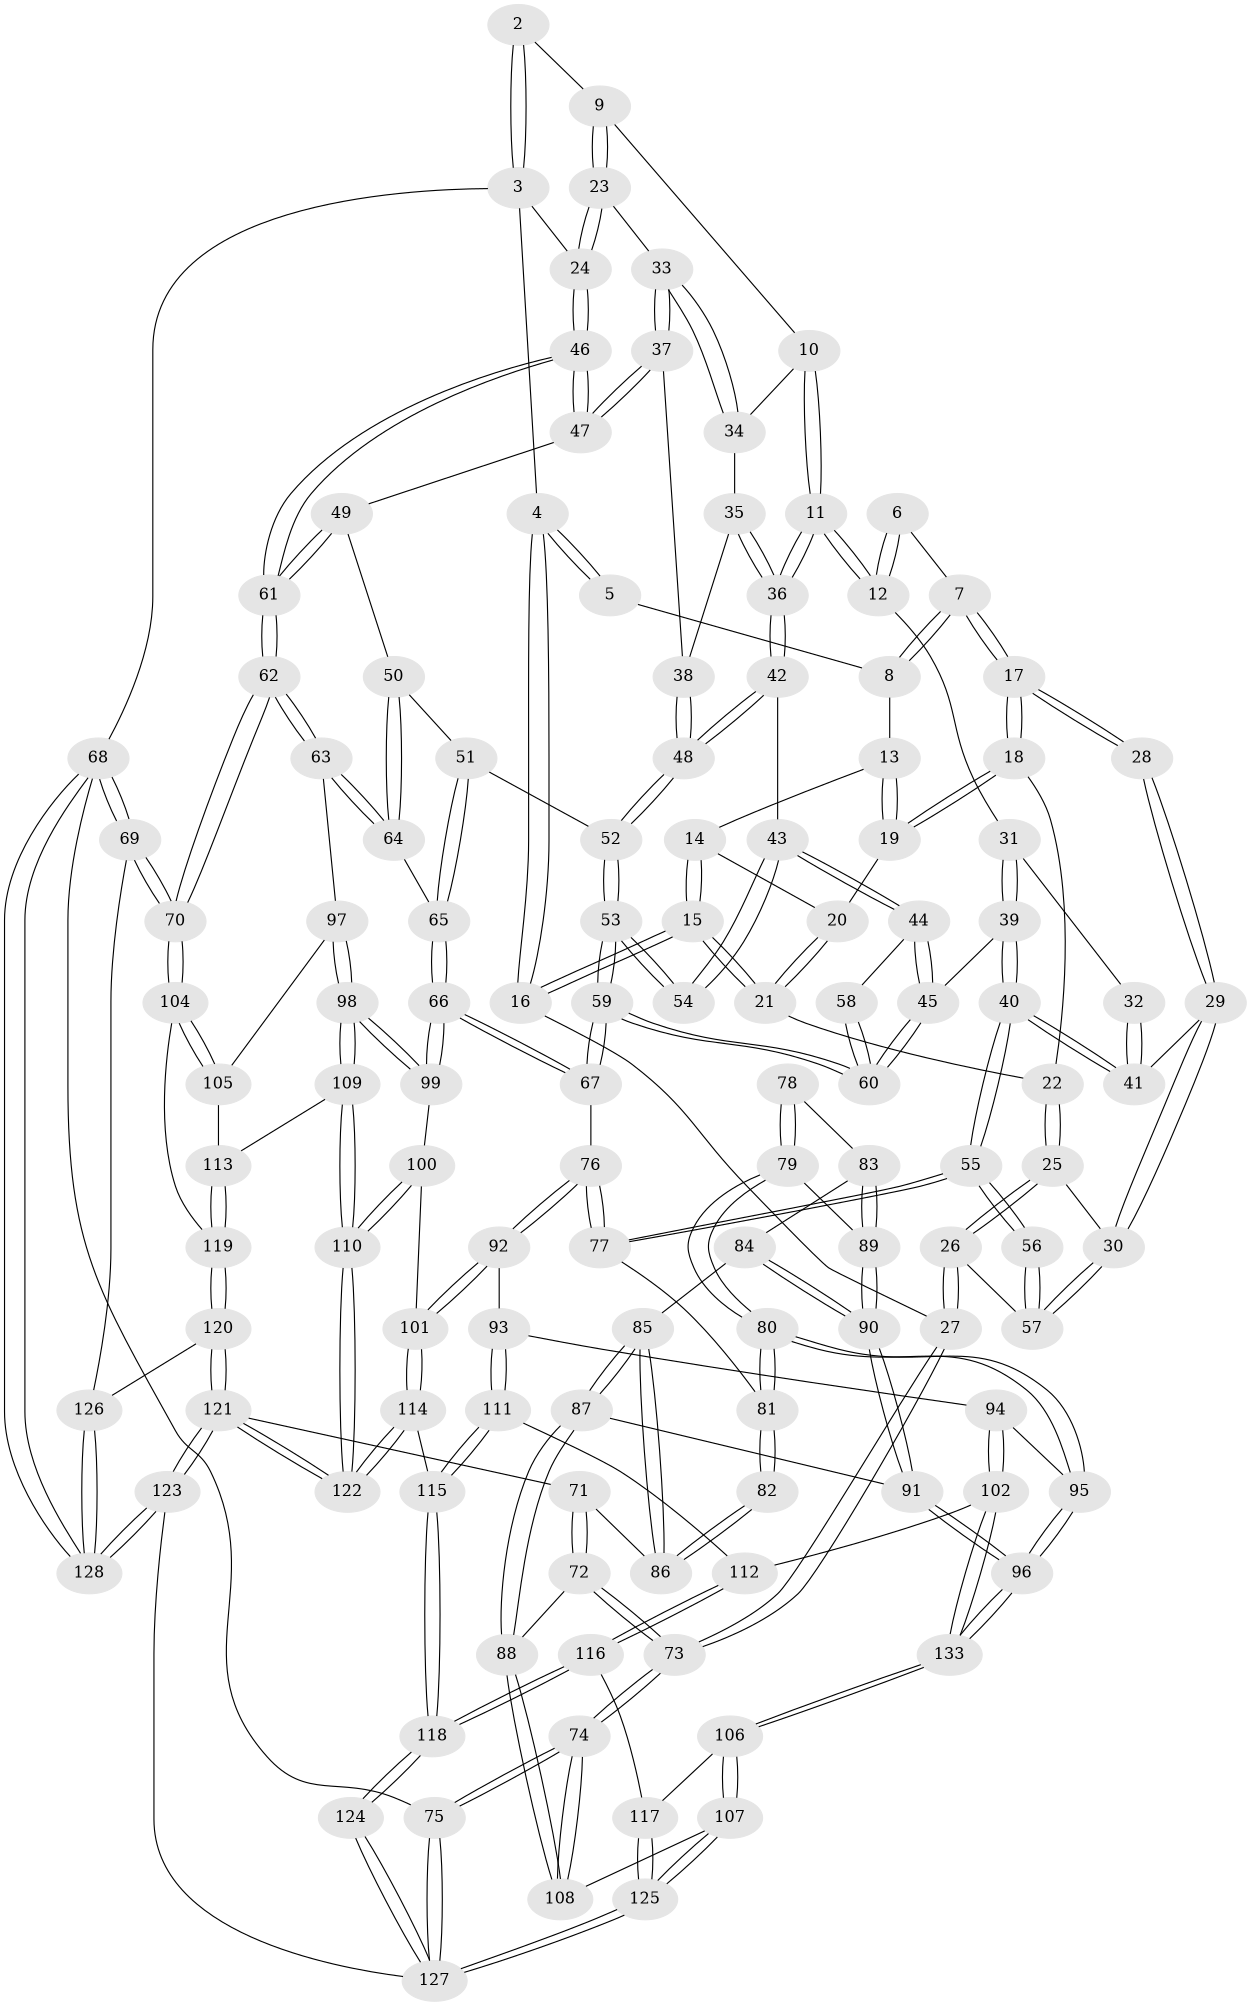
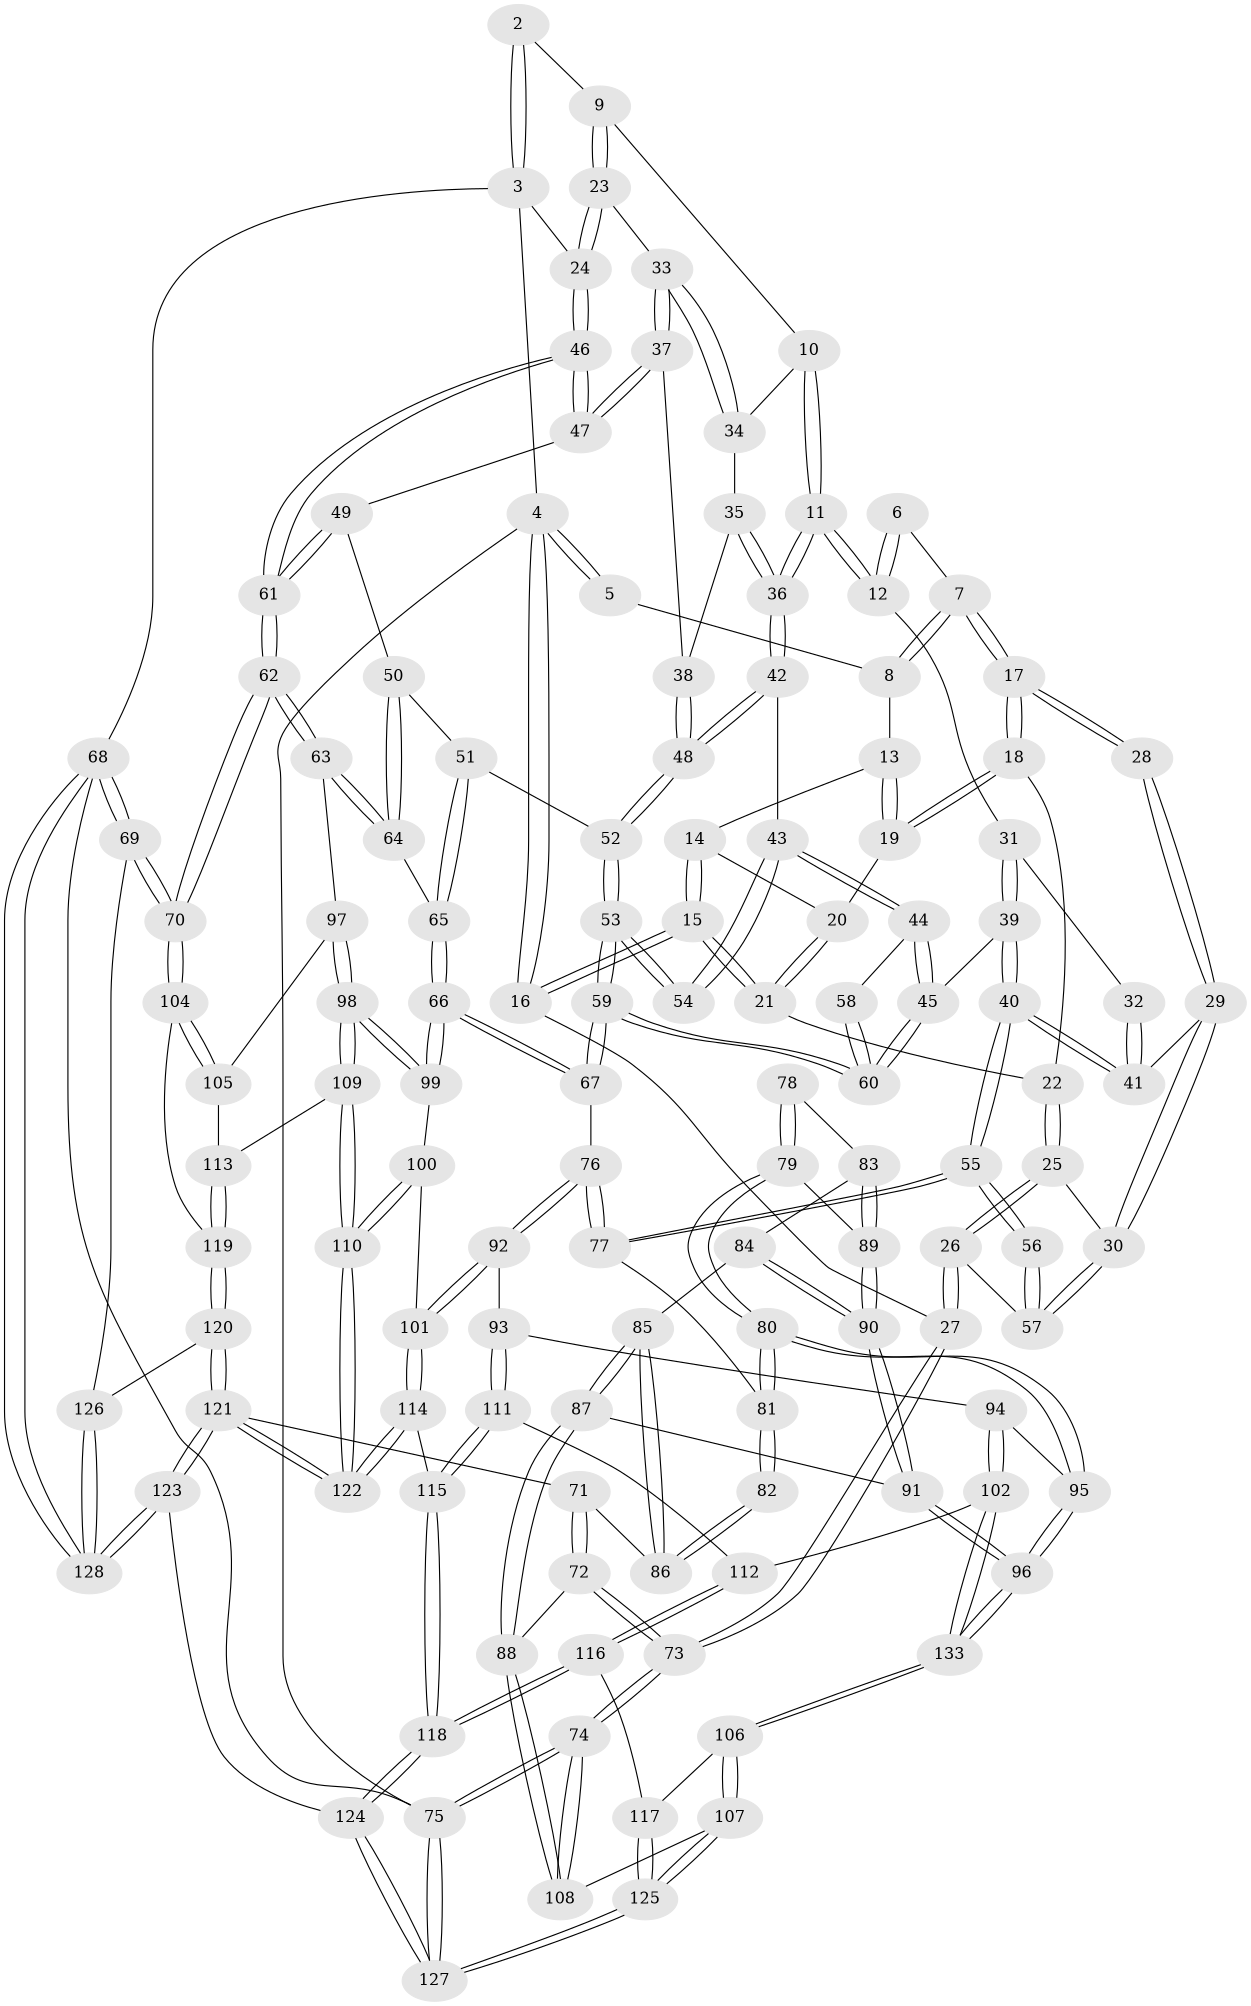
none -> (283, 1141)
(155, 1825) -> (199, 1692)
